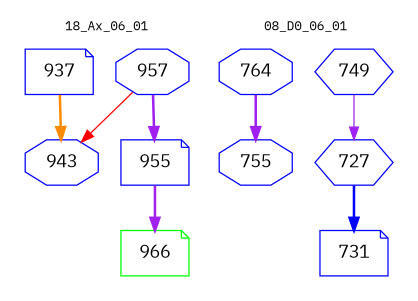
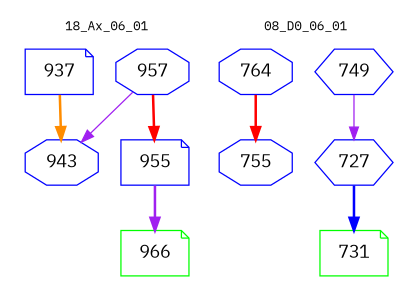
(154, 111) -> (154, 111)
(256, 111) -> (256, 111)
(112, 113) -> (112, 113)
(354, 253) -> (354, 253)
